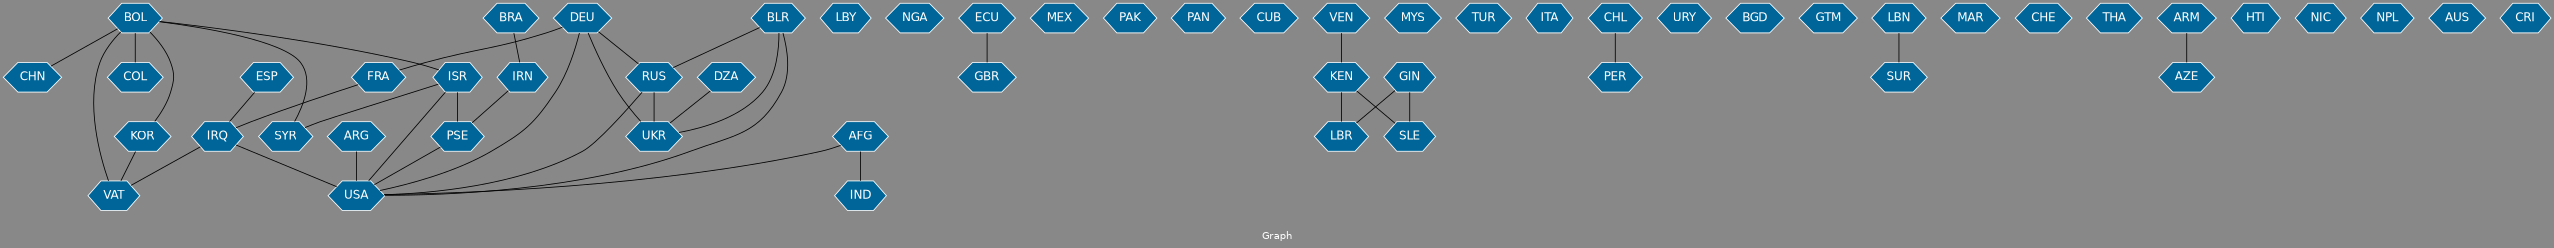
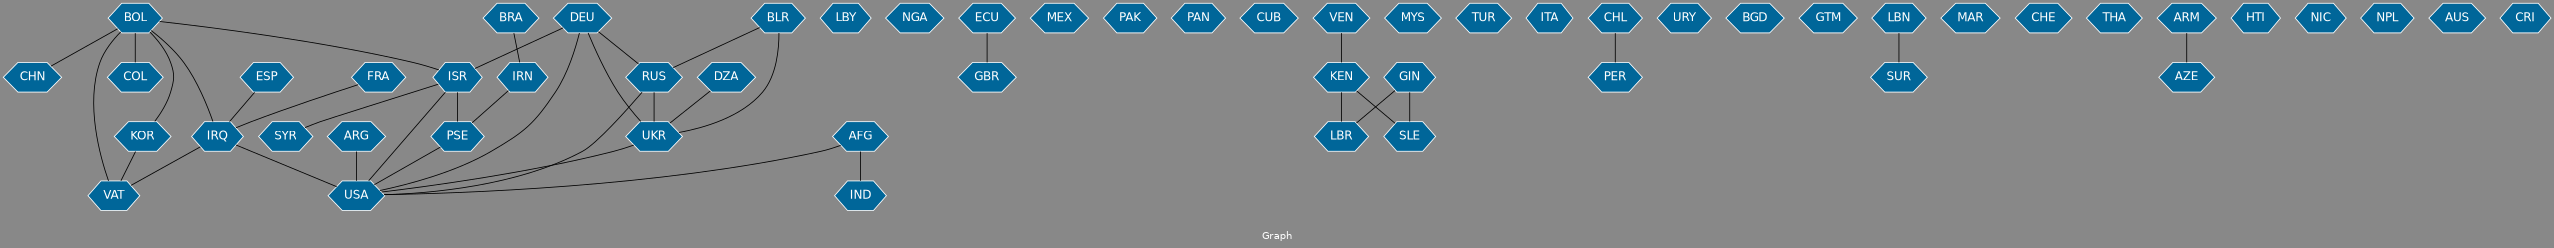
(263, 42) -> (189, 71)
(481, 50) -> (523, 46)
(624, 170) -> (509, 173)
